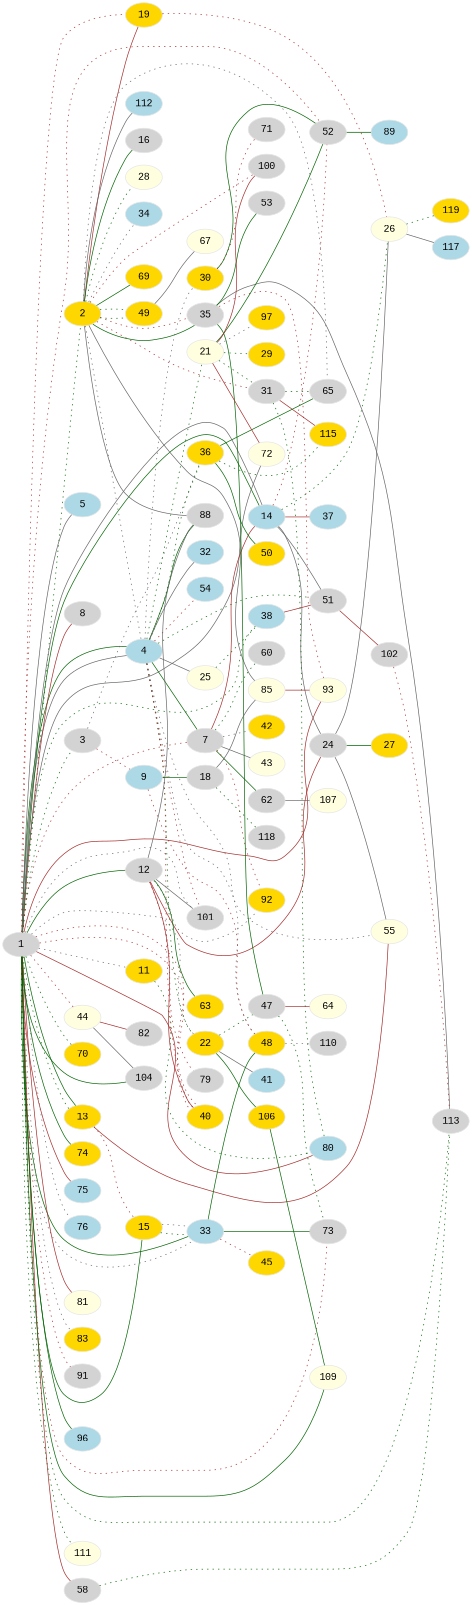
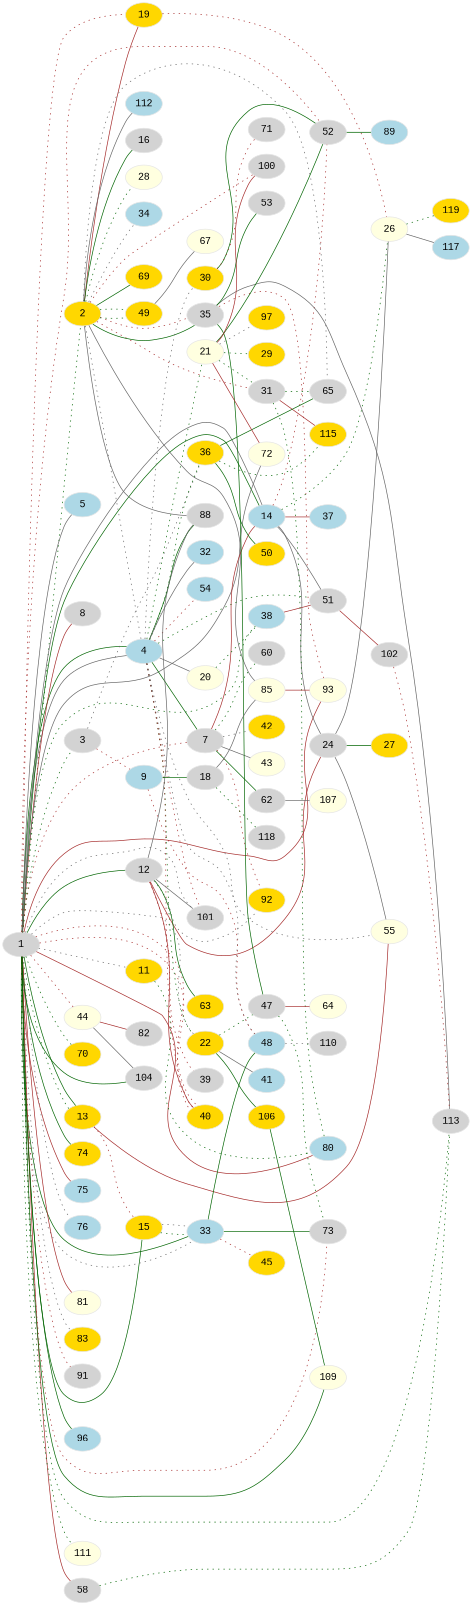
(205, 678) -> (205, 678)
(267, 1043) -> (267, 1043)
(205, 1080) -> (205, 1080)
